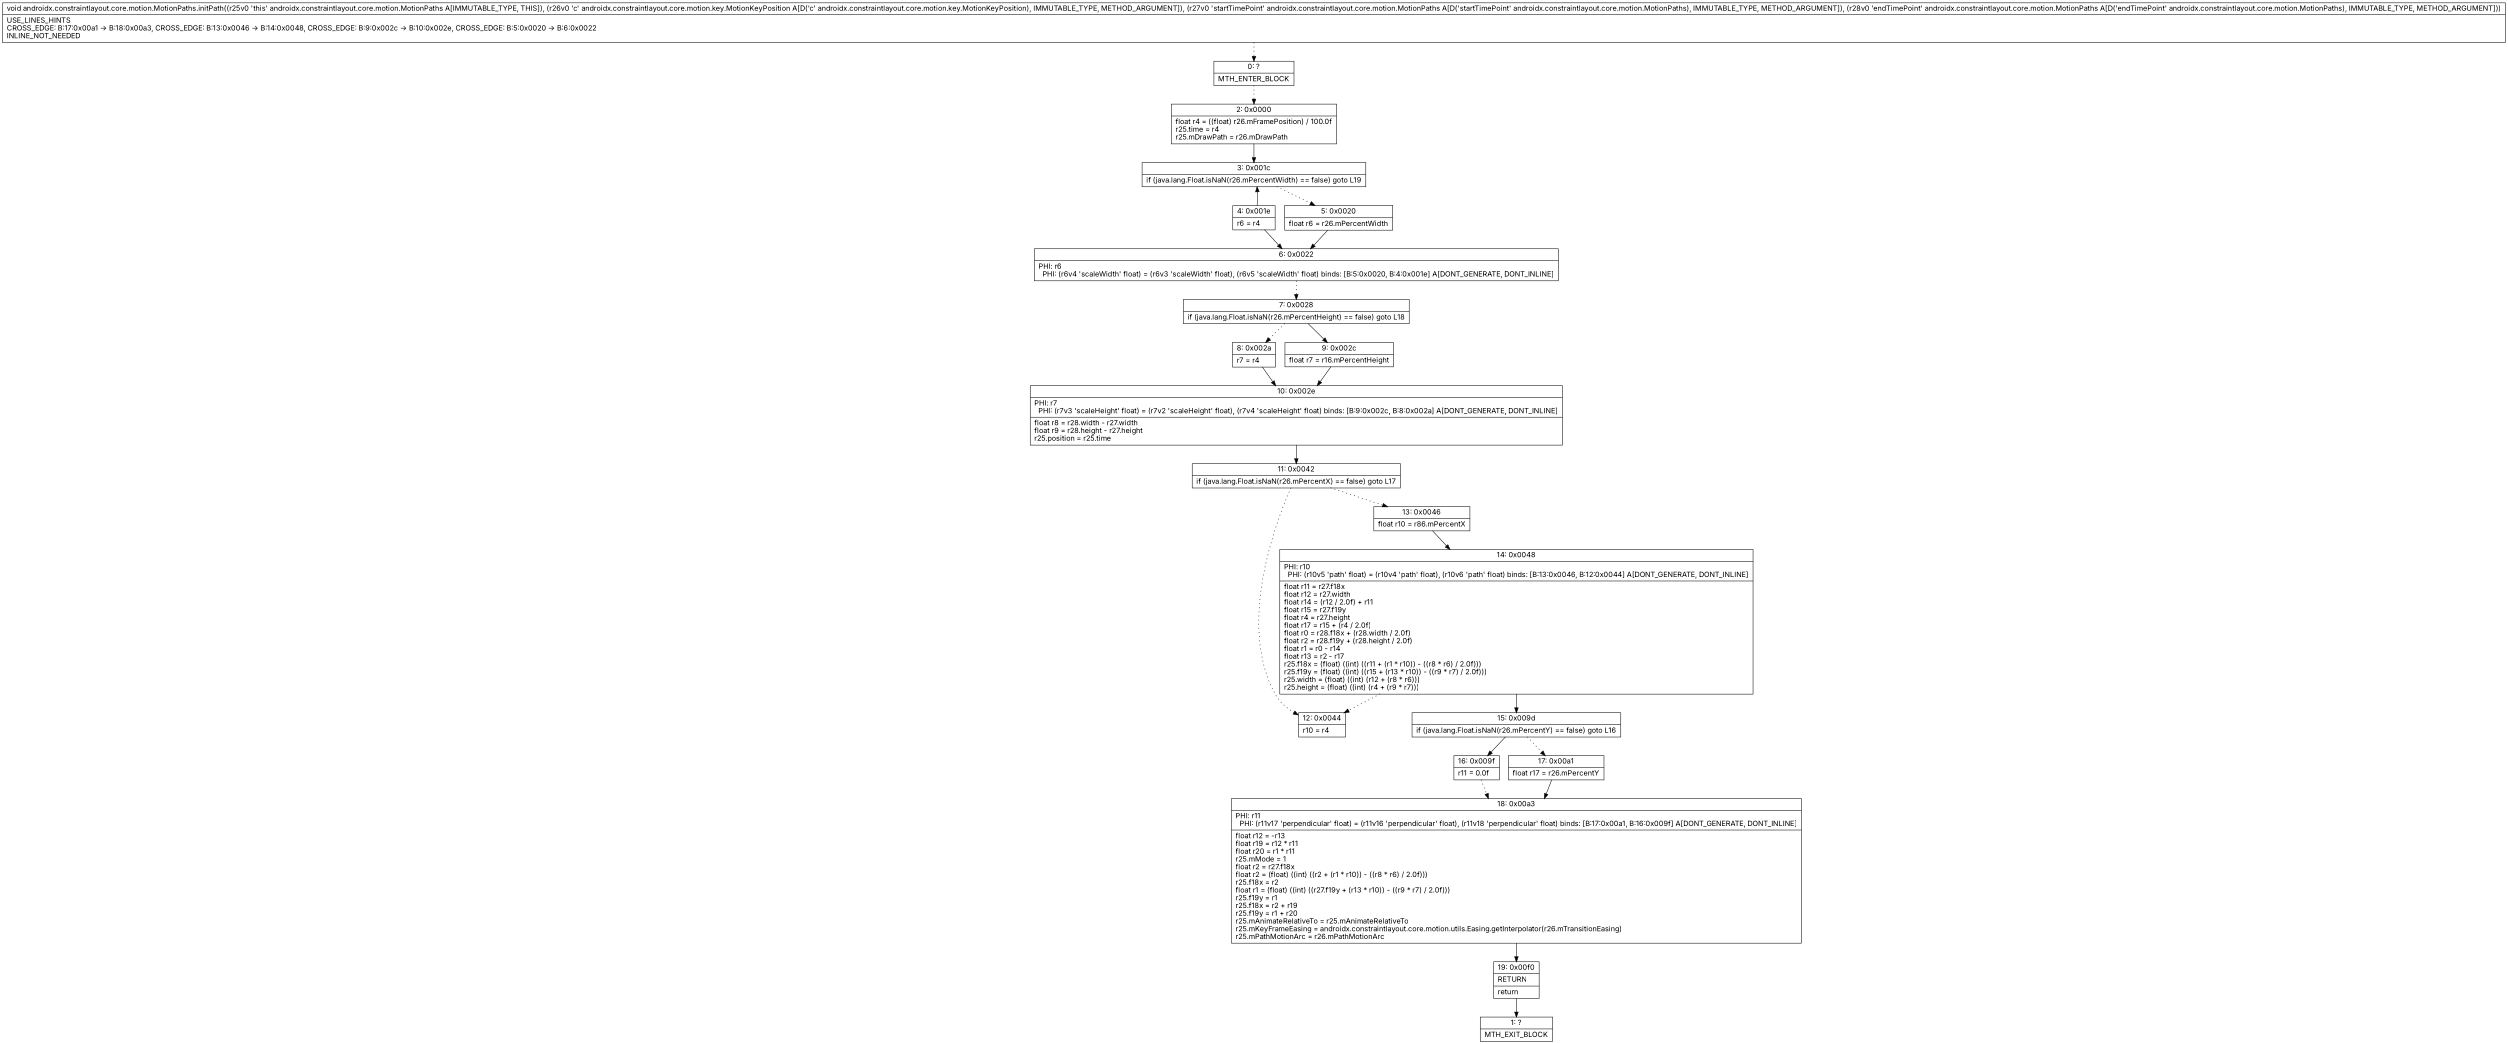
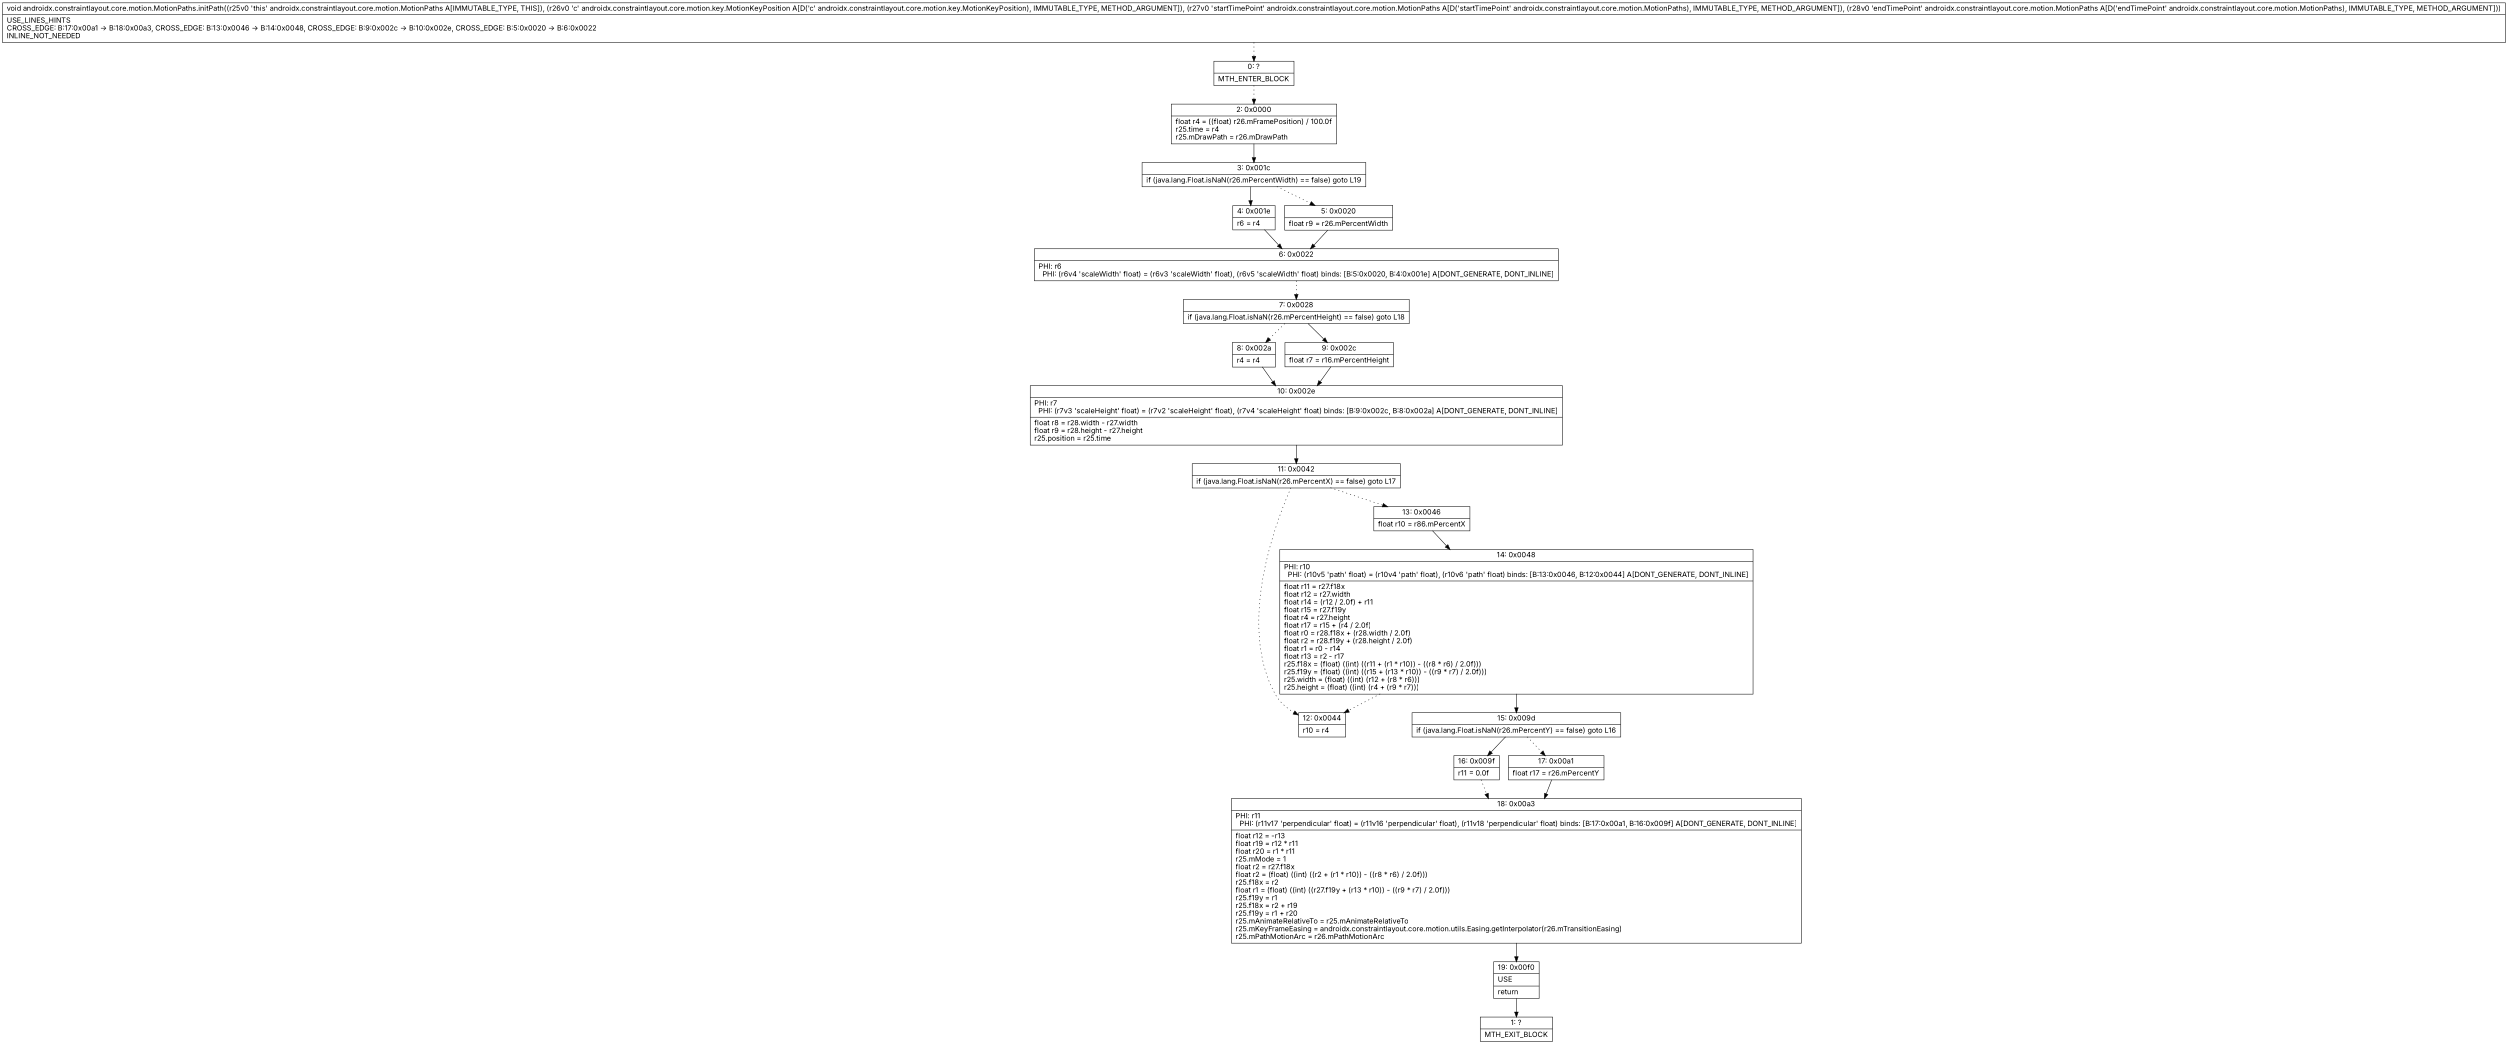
(1257, 199) -> (1250, 194)
(1339, 224) -> (1339, 224)
(1248, 361) -> (1249, 361)
(1513, 980) -> (1505, 980)
